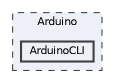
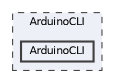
(57, 23) -> (57, 23)
